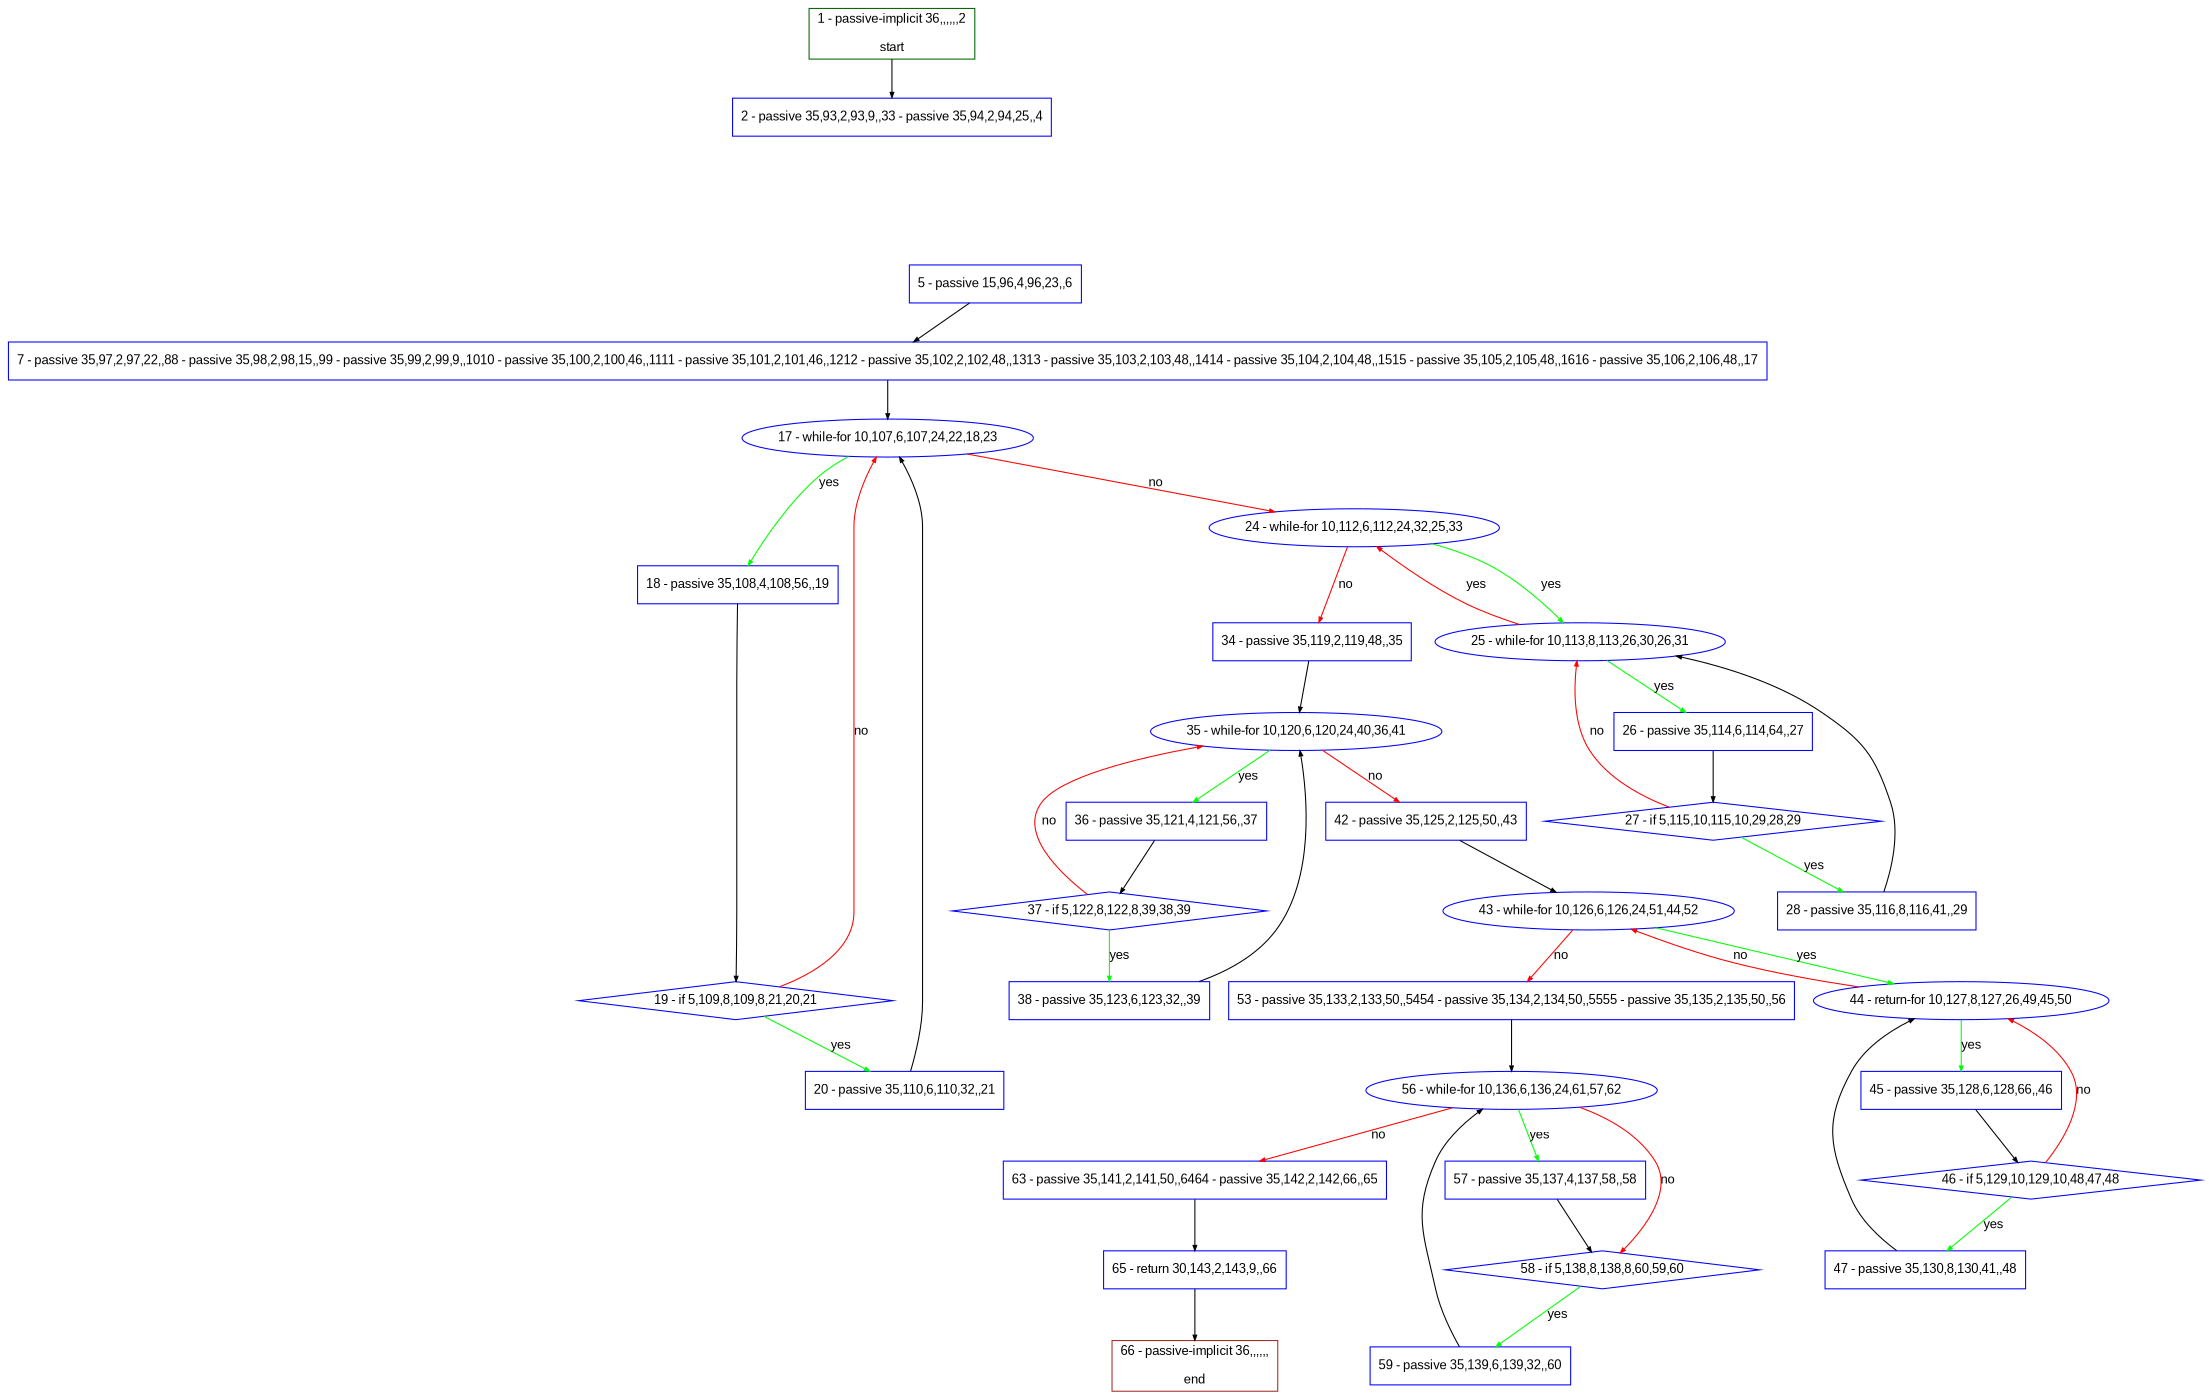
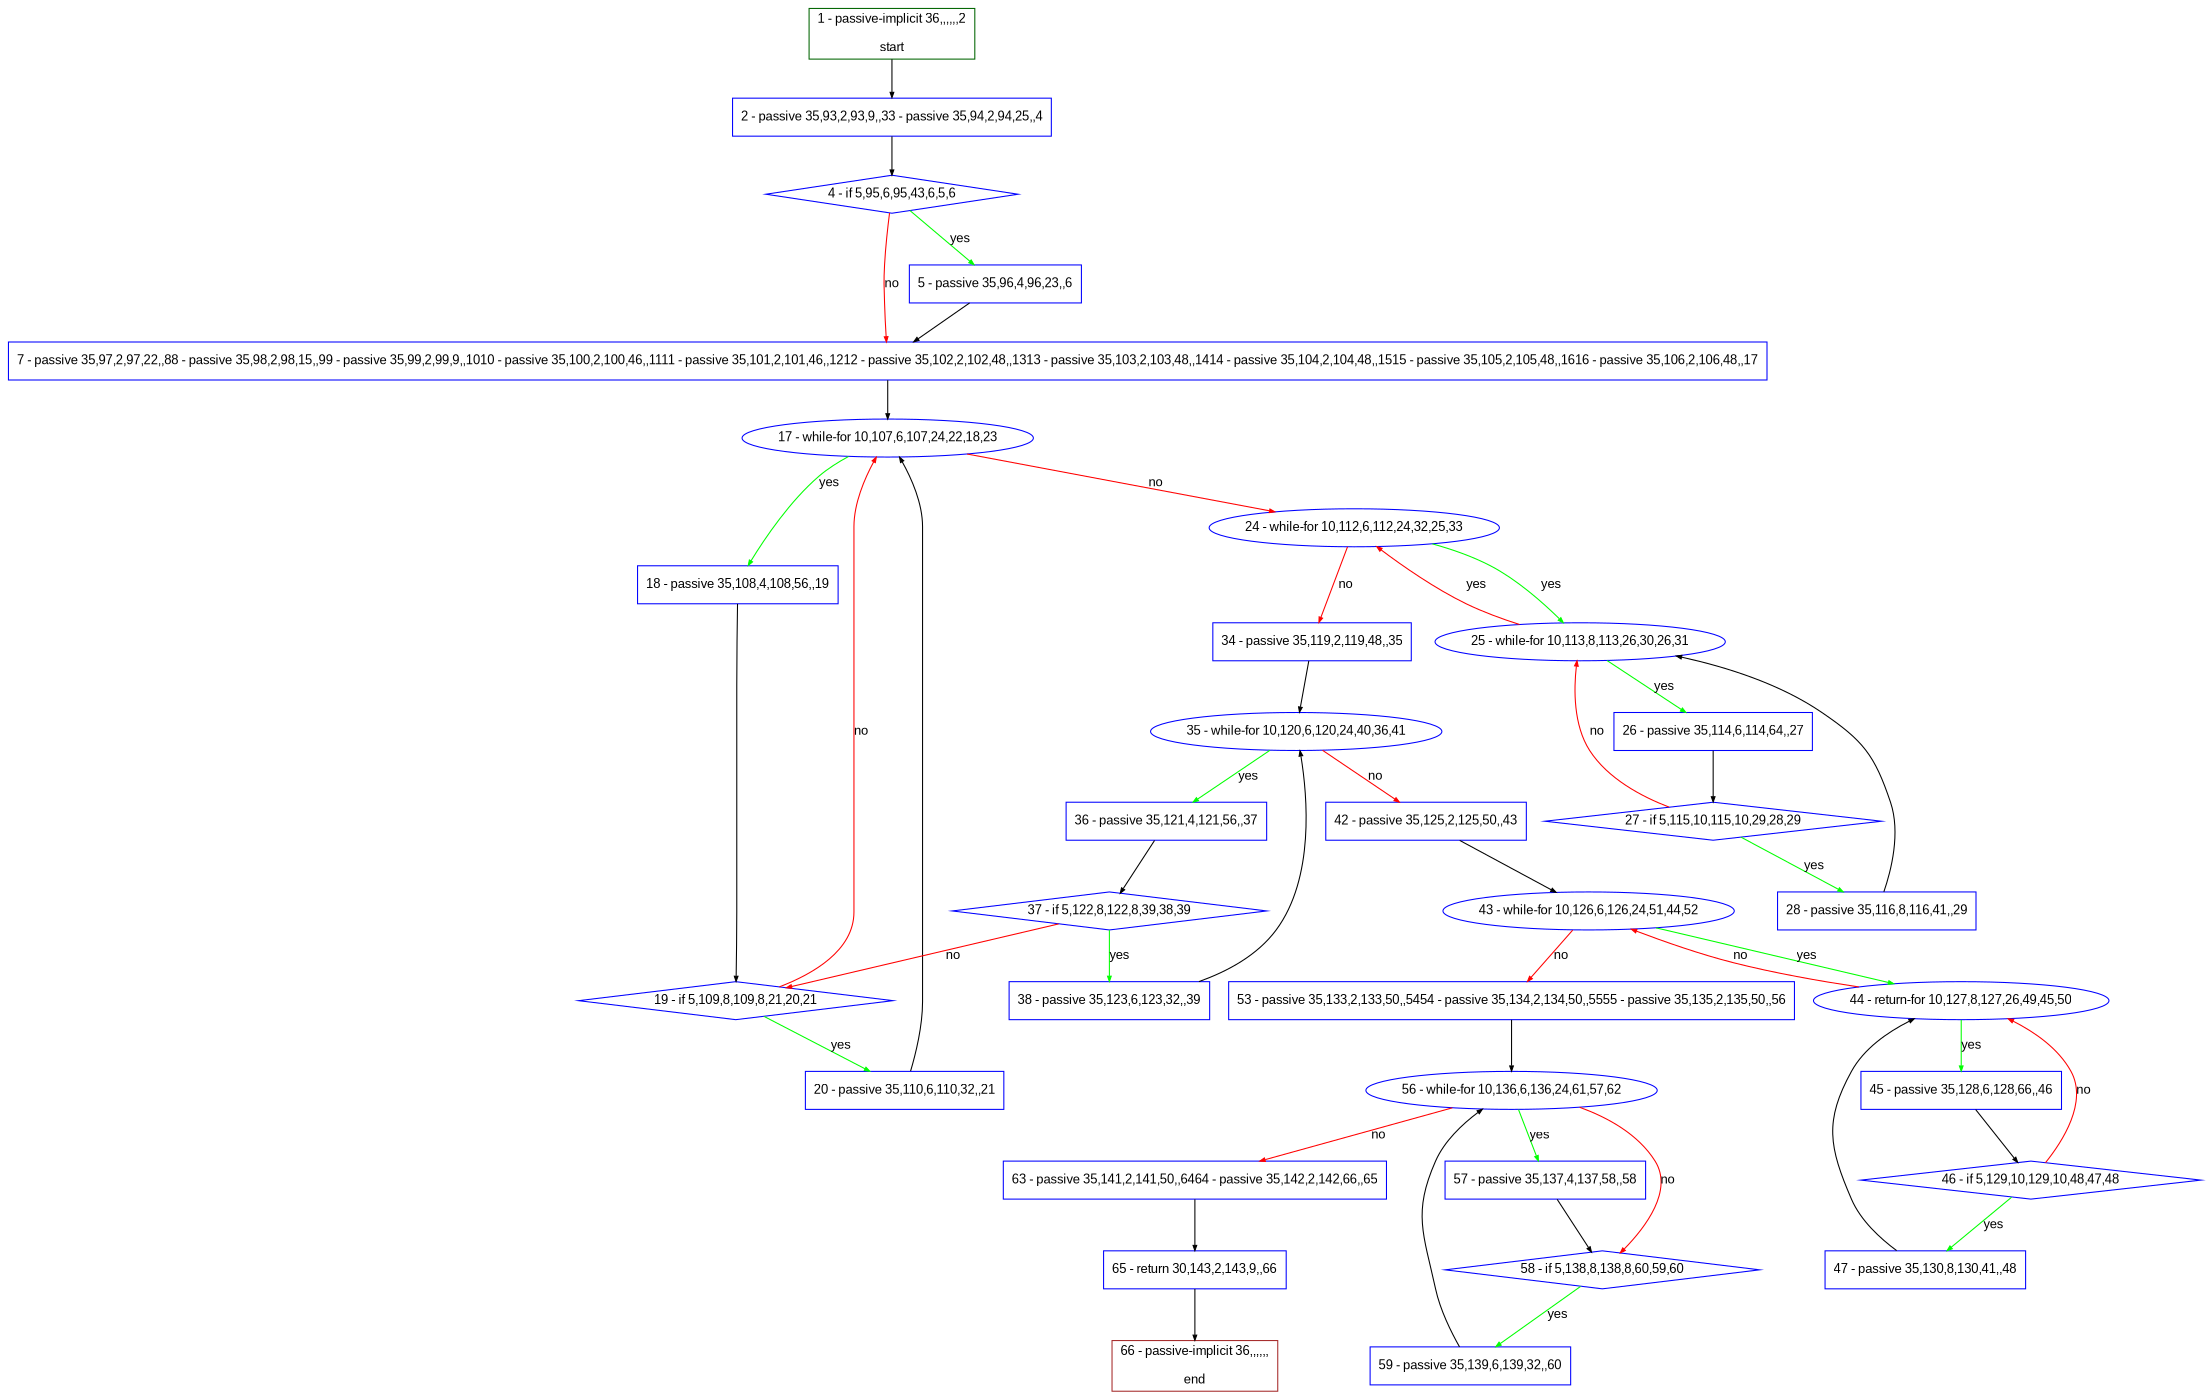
none -> (892, 194)
(995, 284) -> (995, 284)
(1063, 786) -> (932, 954)
